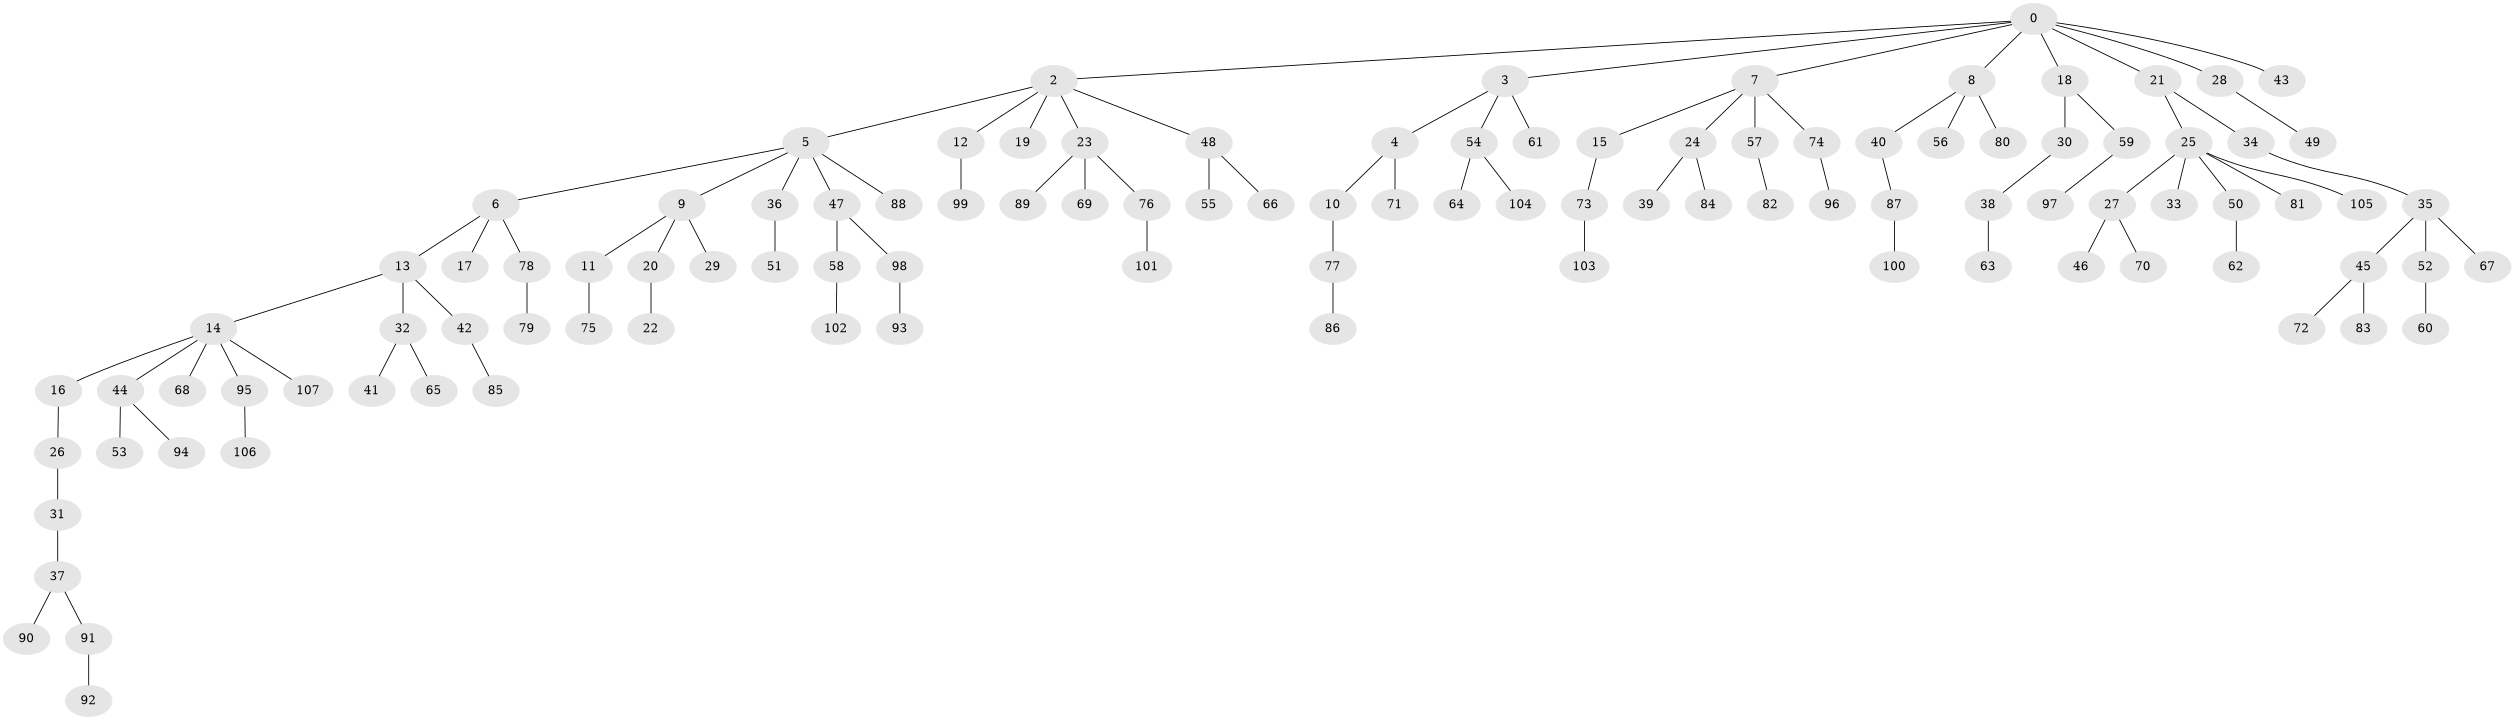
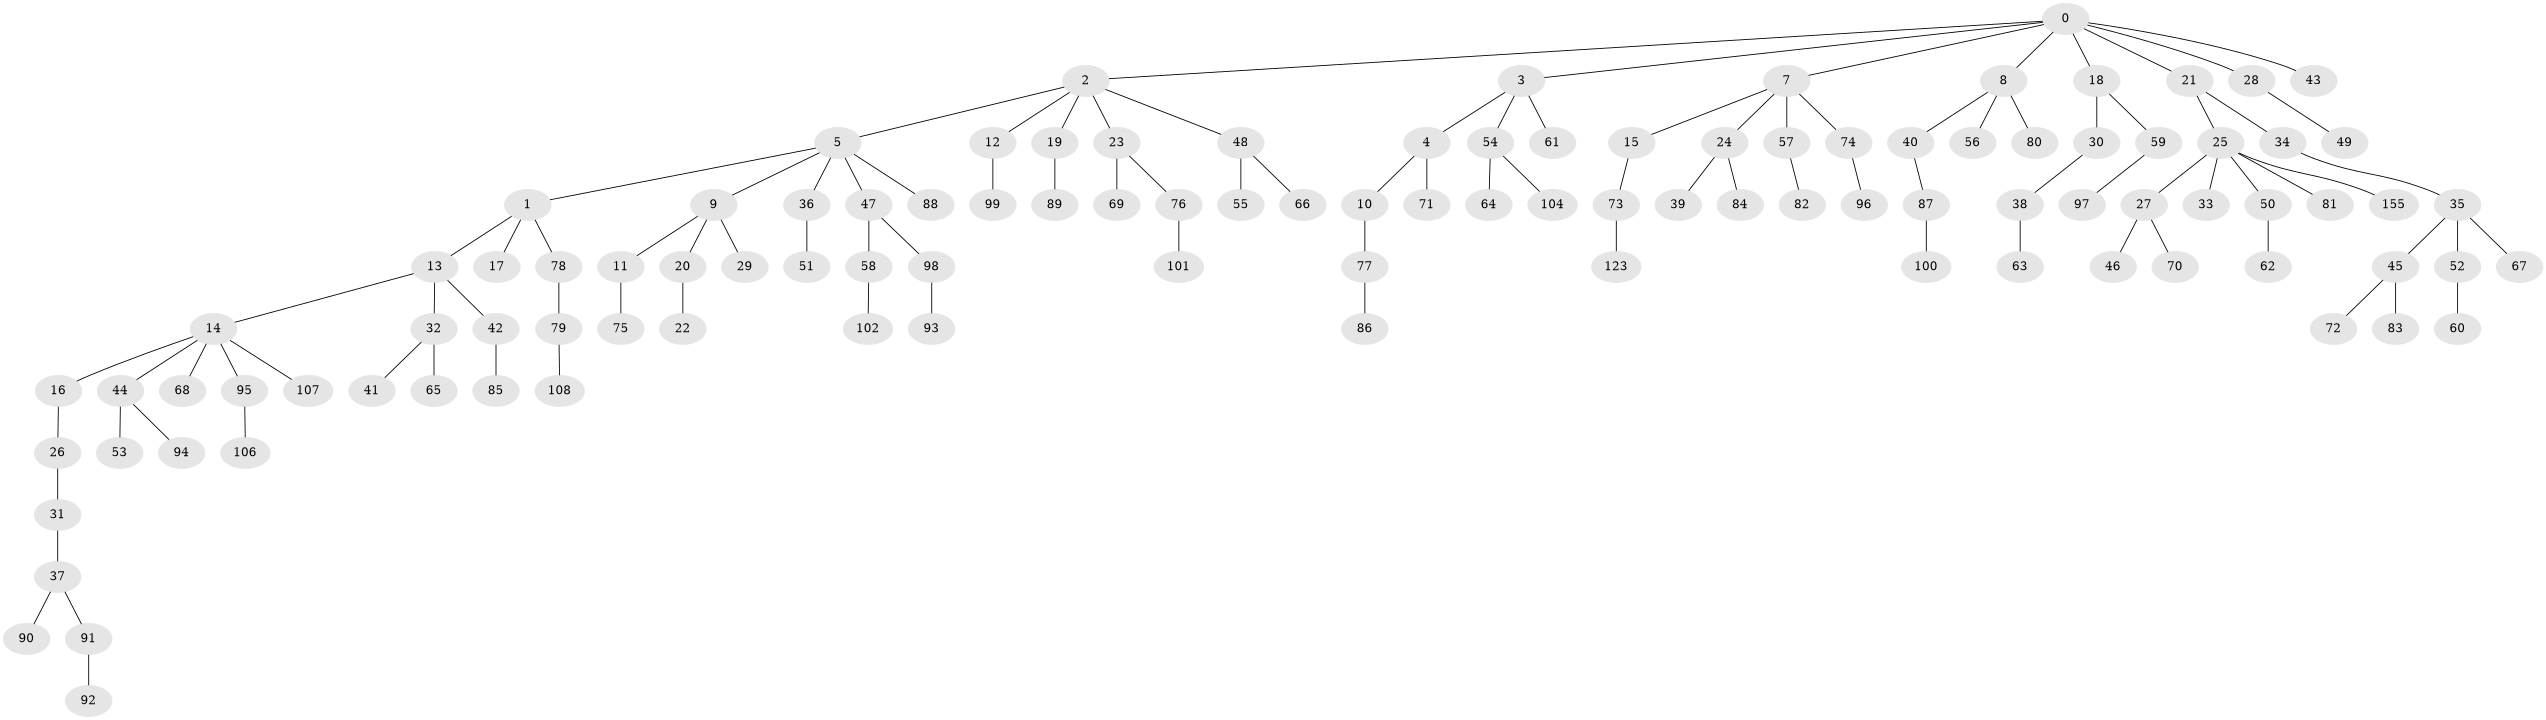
(1054, 174) -> (1055, 174)
(496, 205) -> (528, 205)
(2362, 205) -> (2394, 205)
(1584, 267) -> (1616, 267)
none -> (560, 391)
